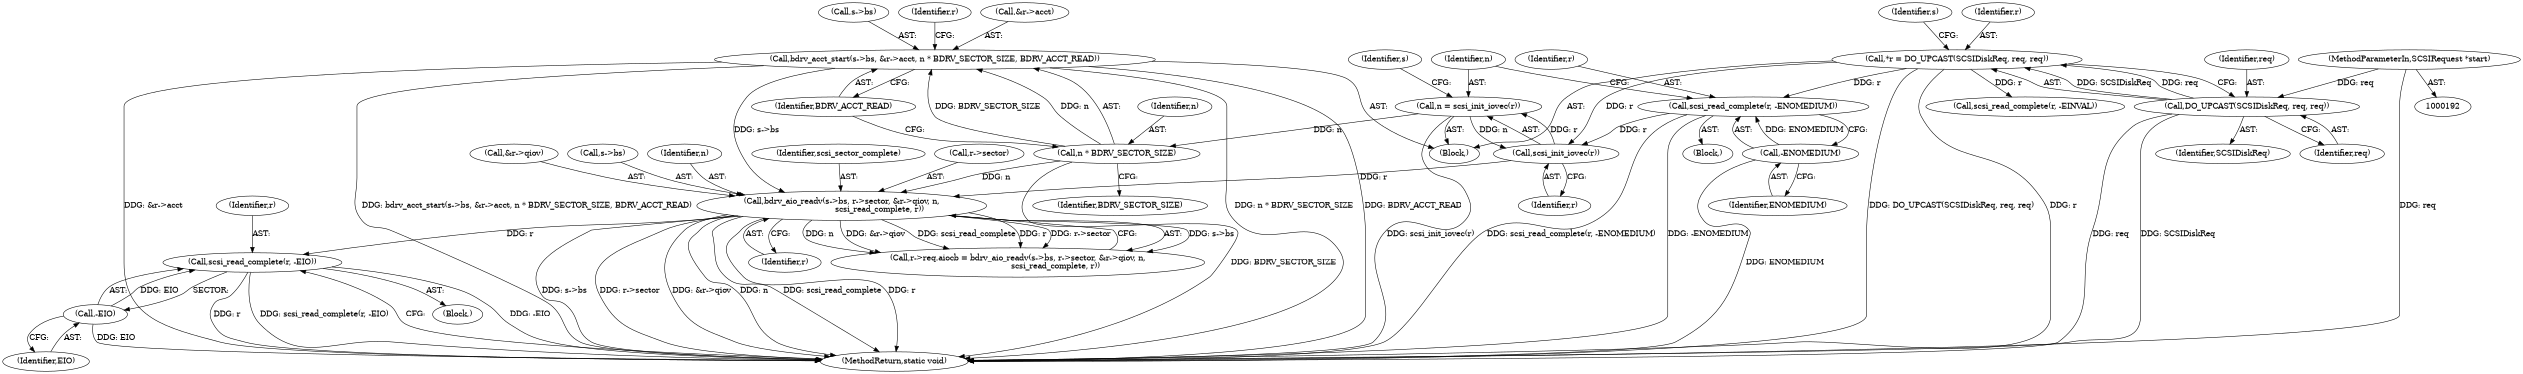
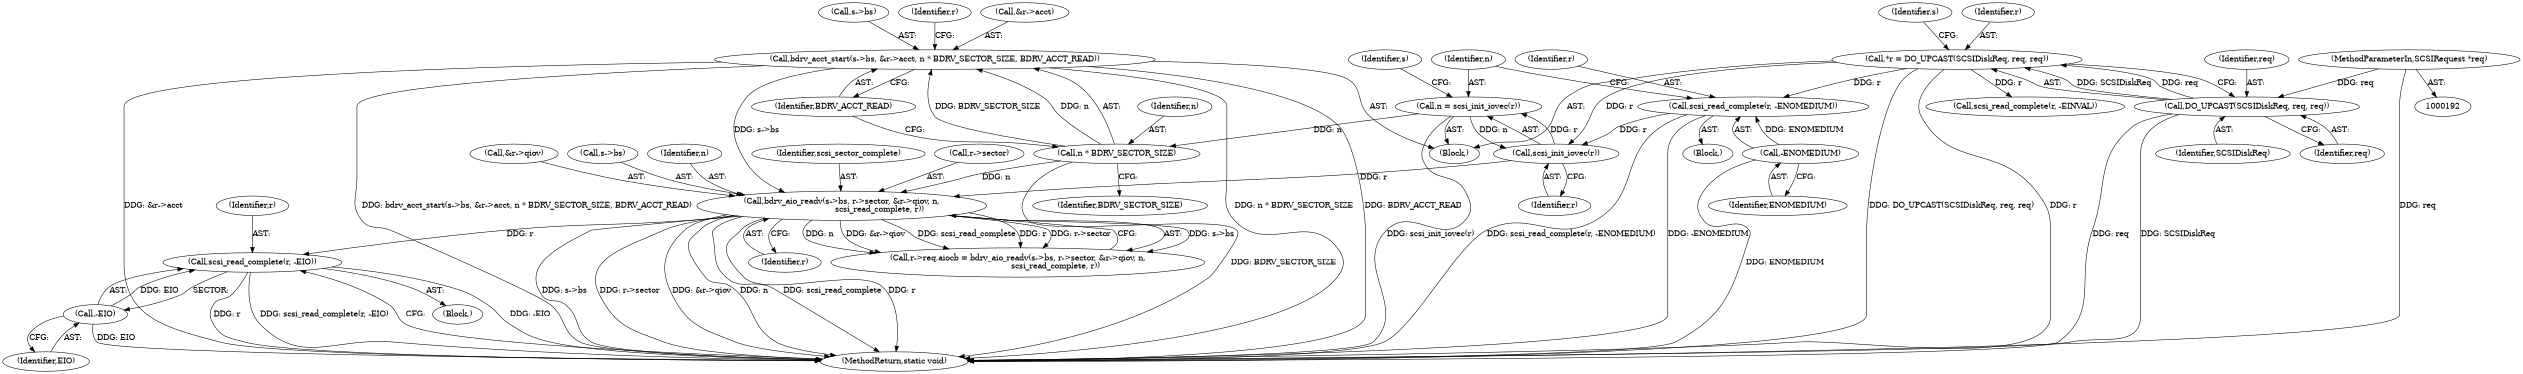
(2409, 60) -> (2409, 60)
(1844, 124) -> none
(2239, 128) -> (2214, 131)
